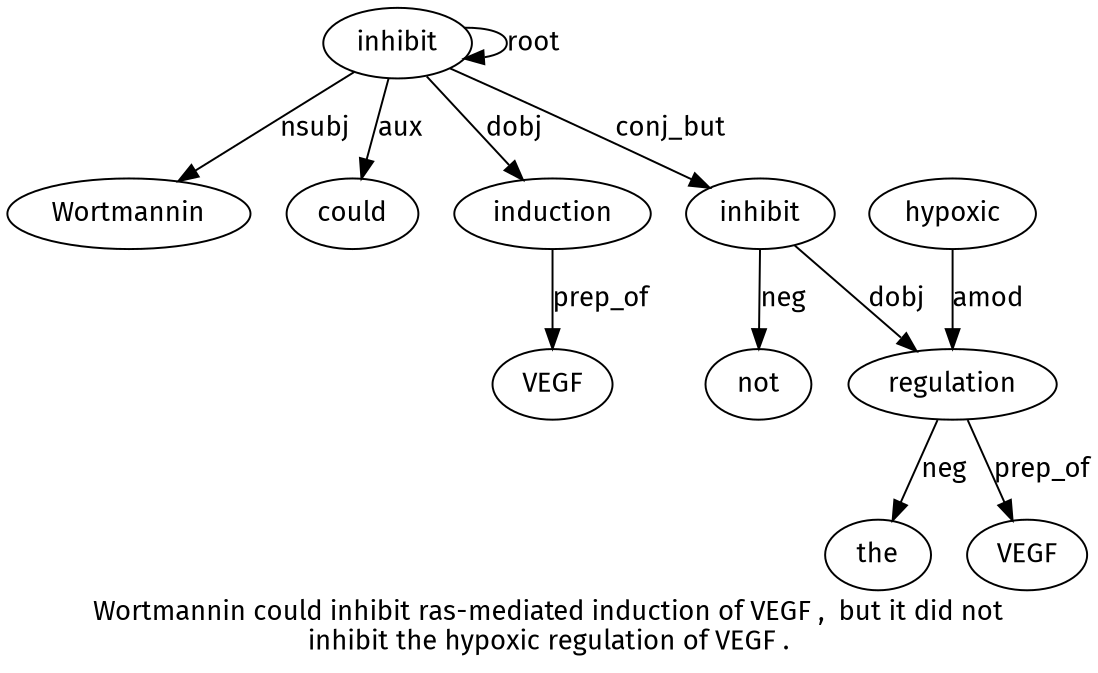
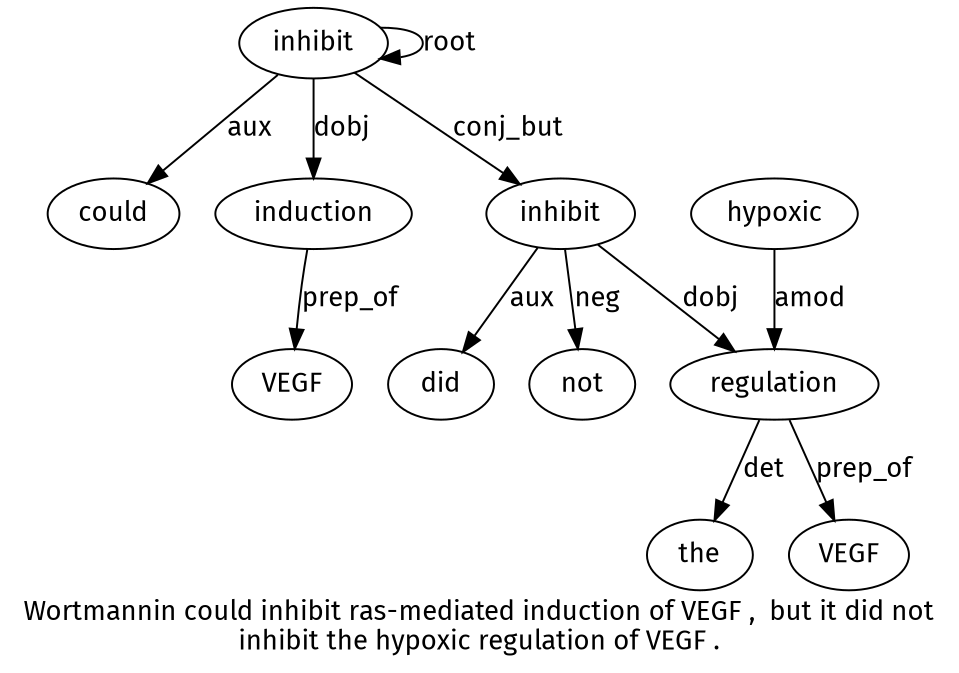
(129, 214) -> none
none -> (441, 384)
(945, 470) -> (765, 470)
